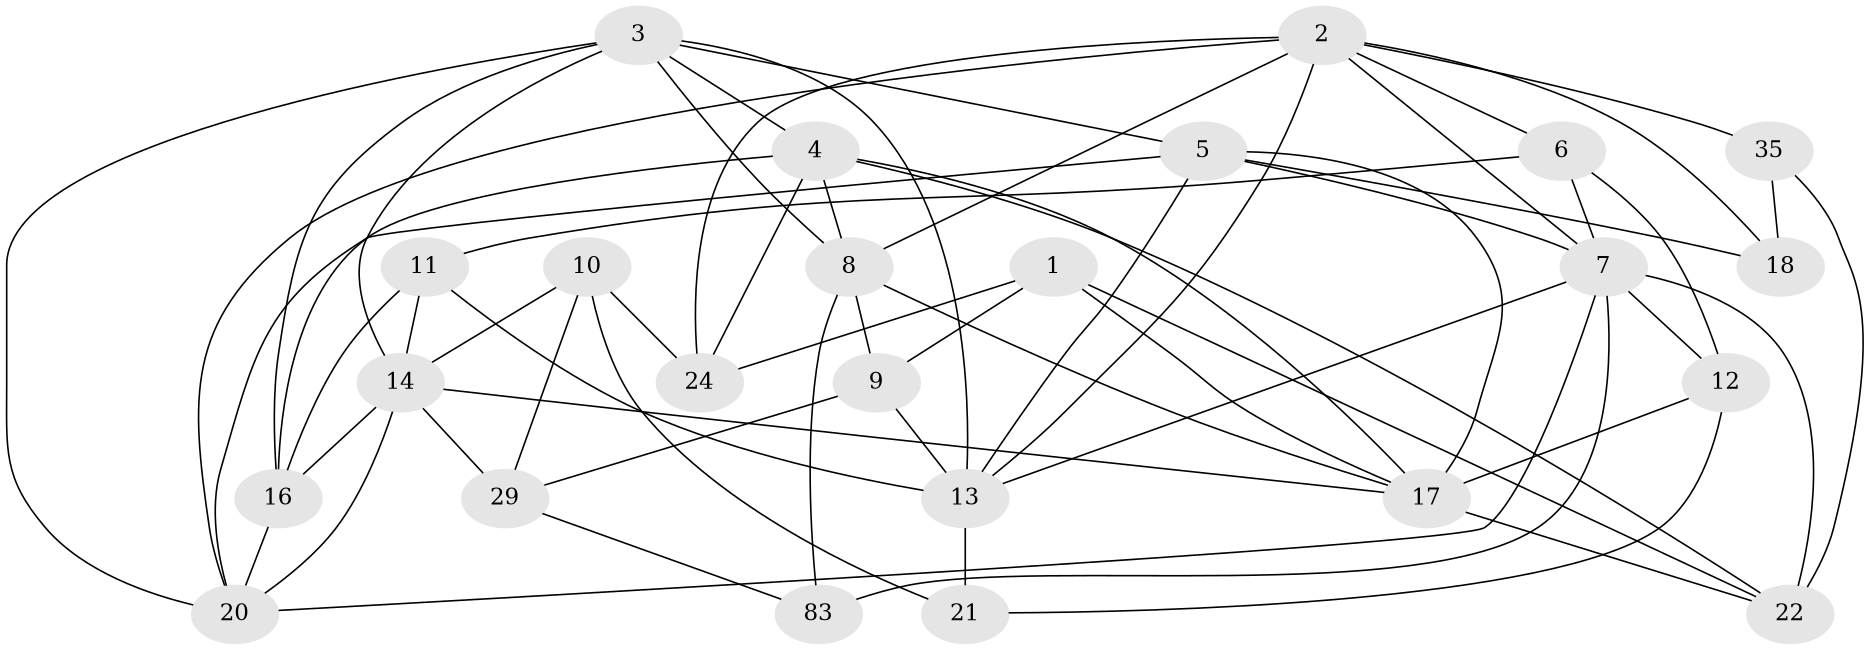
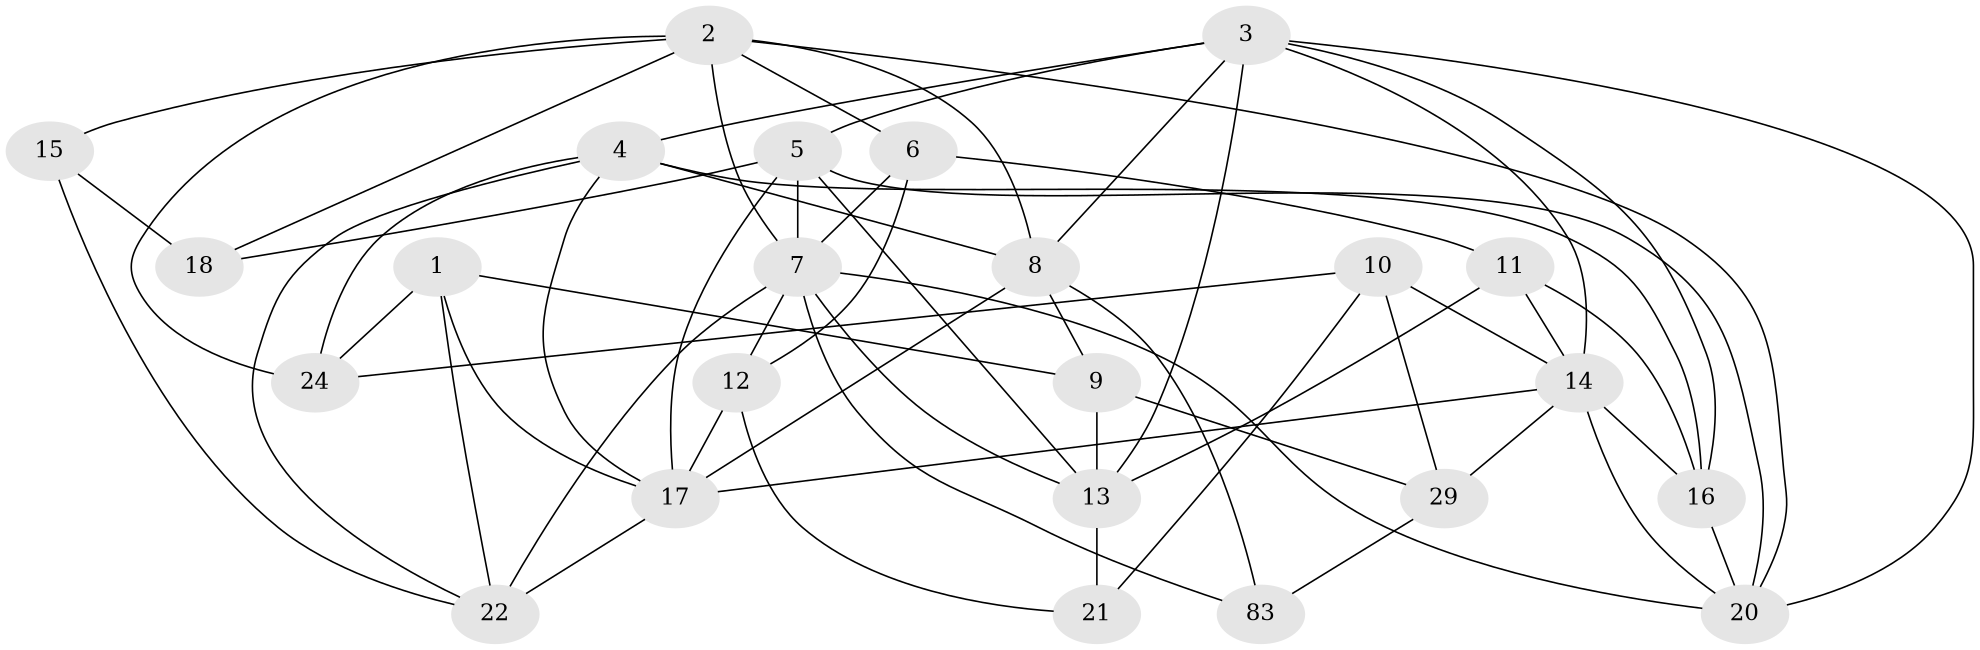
(1769, 151) -> (50, 151)
(1173, 302) -> none
